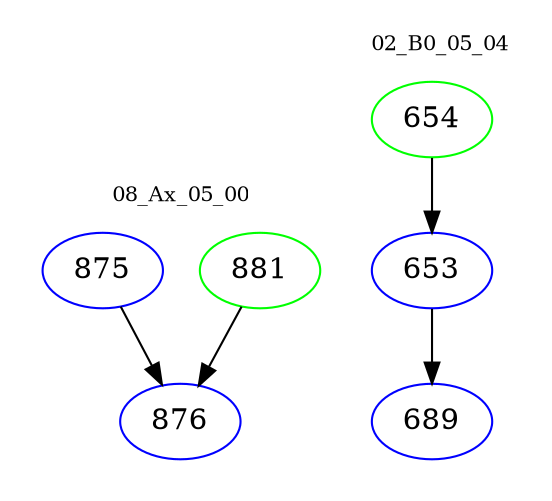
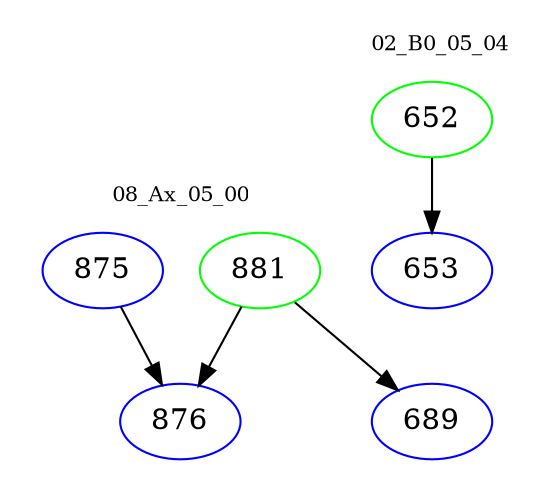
(432, 120) -> (432, 120)
(432, 336) -> (323, 326)
